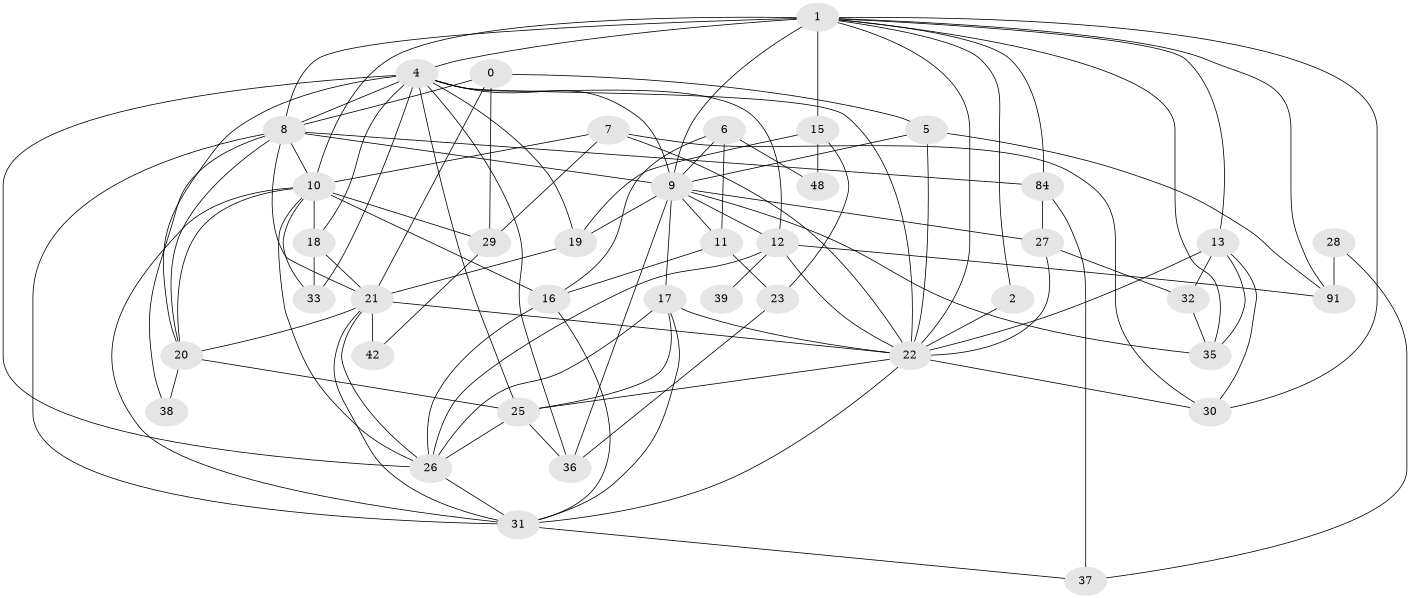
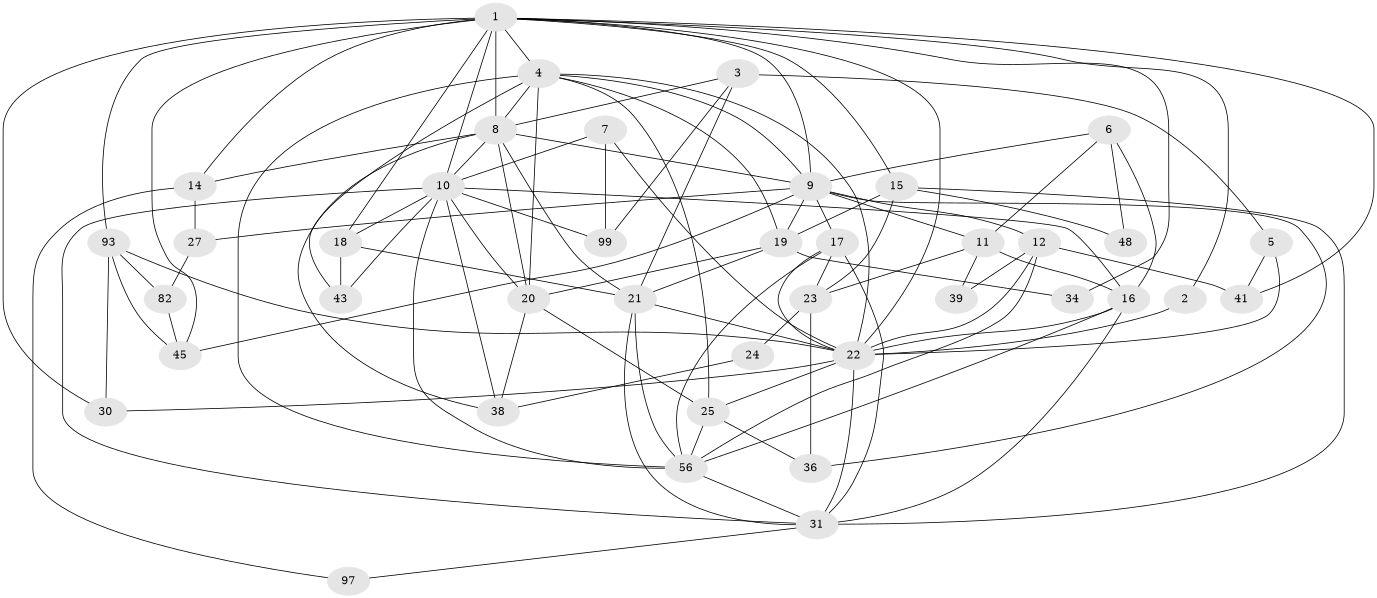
(491, 74) -> (738, 74)
(732, 104) -> none
(991, 151) -> none
(359, 154) -> (418, 130)
(799, 158) -> none
(1043, 186) -> (195, 186)
(490, 243) -> (606, 243)
(1218, 243) -> (109, 243)
(1334, 243) -> none
(522, 250) -> none
none -> (970, 271)
(314, 299) -> (341, 299)
none -> (471, 299)
none -> (1072, 299)
(1188, 299) -> (165, 299)
(1334, 299) -> (1242, 299)
(279, 332) -> (655, 271)
(1018, 334) -> (994, 332)
(373, 356) -> none
none -> (753, 356)
(1210, 356) -> (180, 356)
(631, 387) -> (824, 271)
(51, 447) -> (1344, 384)
(431, 468) -> (686, 468)
(1086, 581) -> (349, 581)
